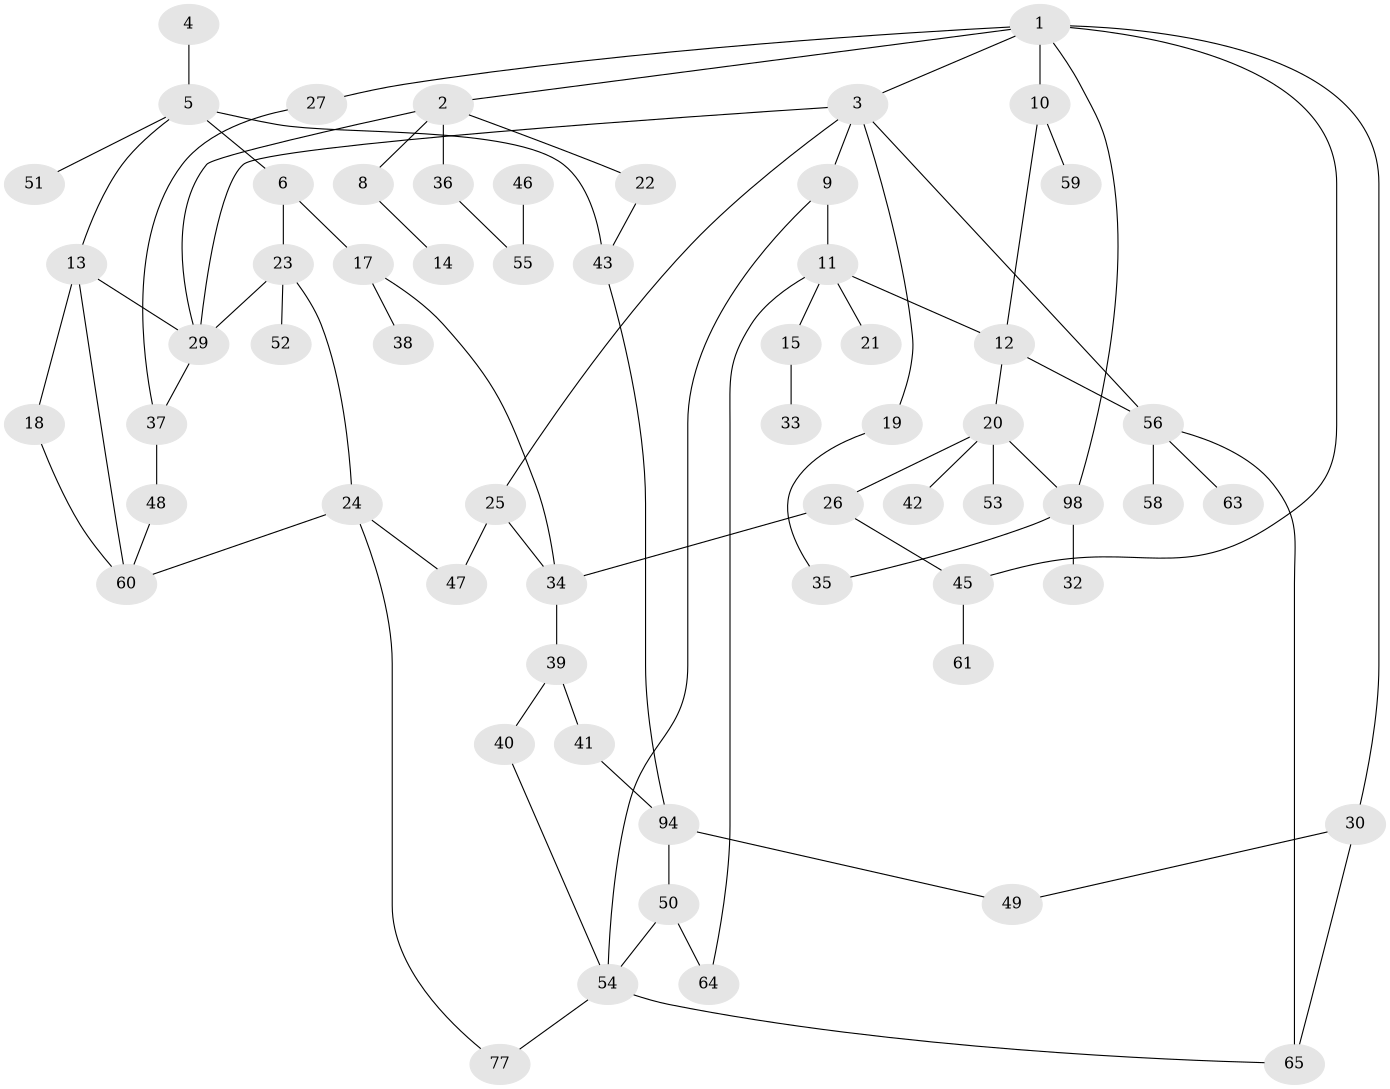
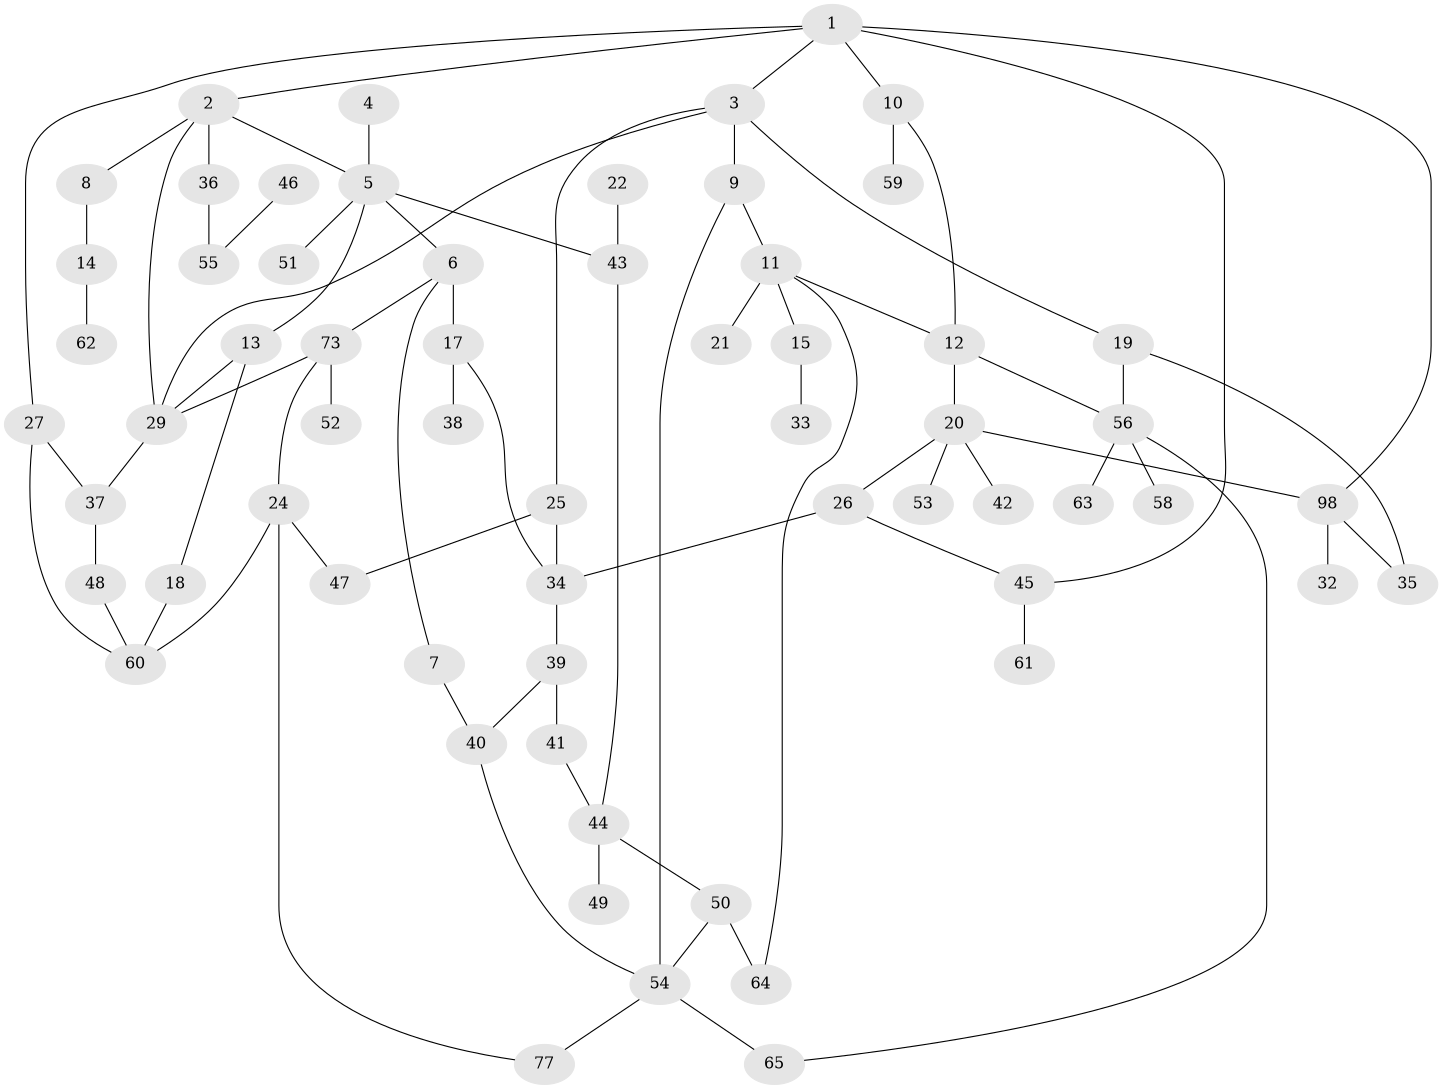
(545, 143) -> (289, 144)
(283, 264) -> (331, 344)
(1005, 264) -> (1123, 385)
none -> (87, 344)
(101, 424) -> (39, 563)
none -> (434, 664)
(669, 824) -> (599, 824)
(1356, 824) -> none
